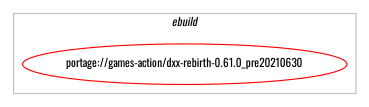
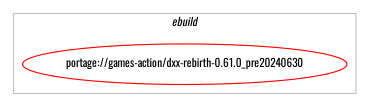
(185, 64) -> (185, 64)
